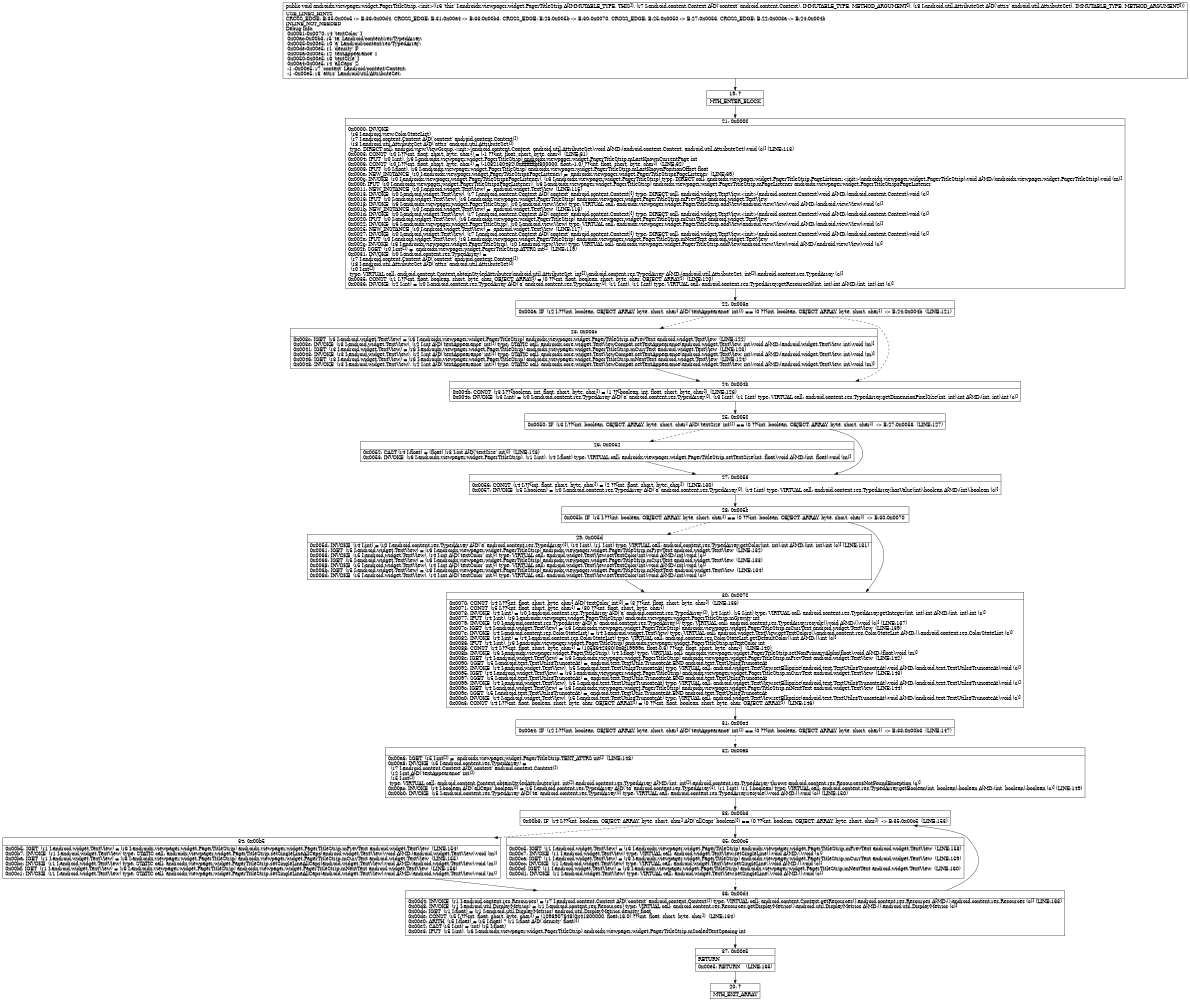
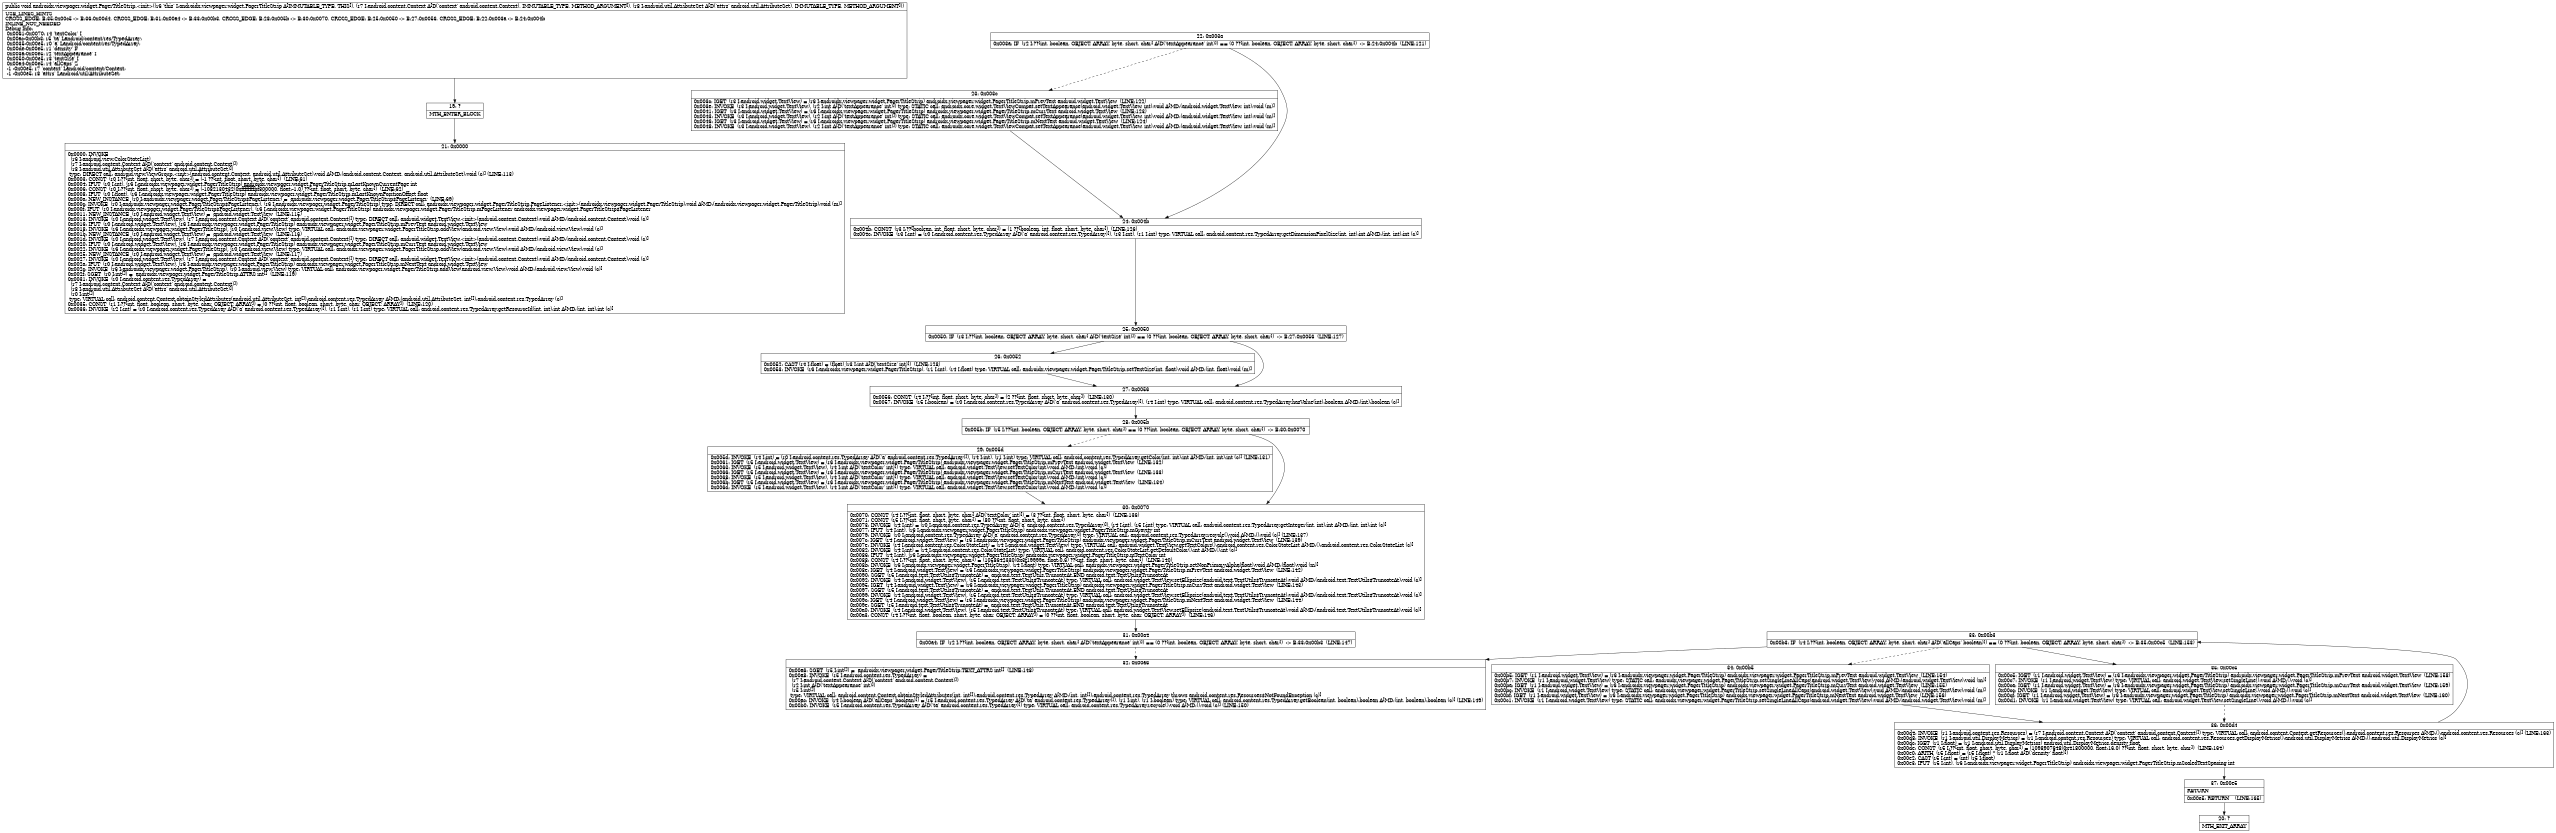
(735, 293) -> none
(884, 333) -> (1272, 145)
(678, 435) -> (1079, 347)
(735, 802) -> (1628, 653)
